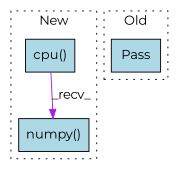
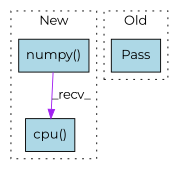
(52, 91) -> (52, 91)
